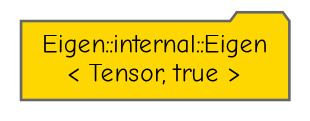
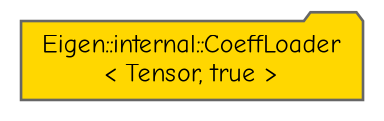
(155, 61) -> (192, 61)
